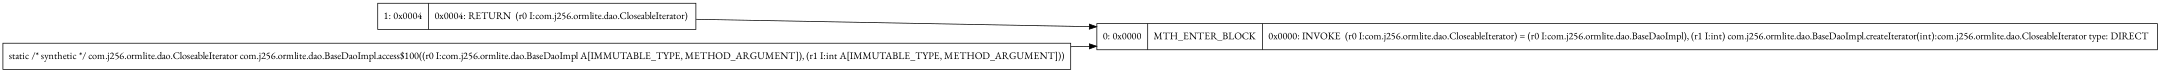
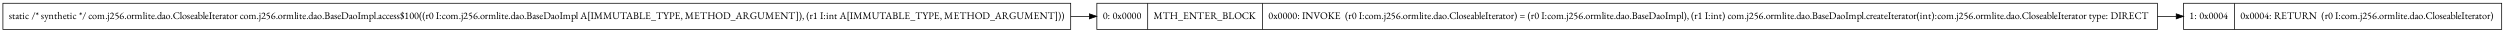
(893, 23) -> (2167, 16)
